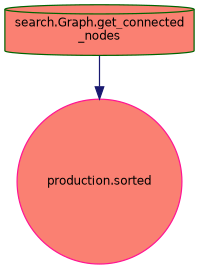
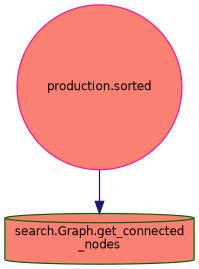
(99, 71) -> (99, 186)
